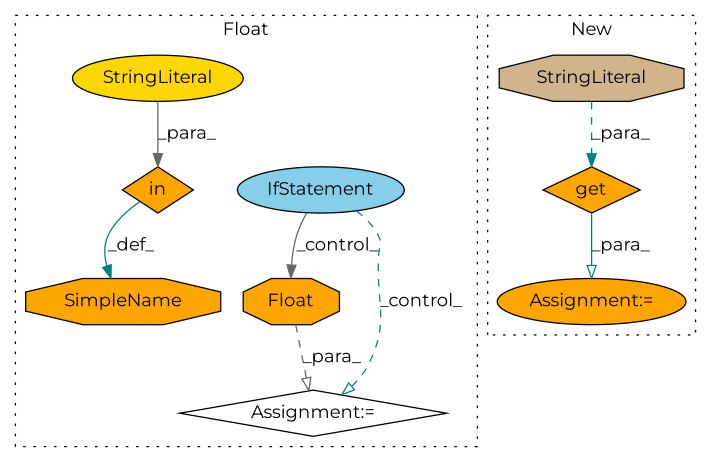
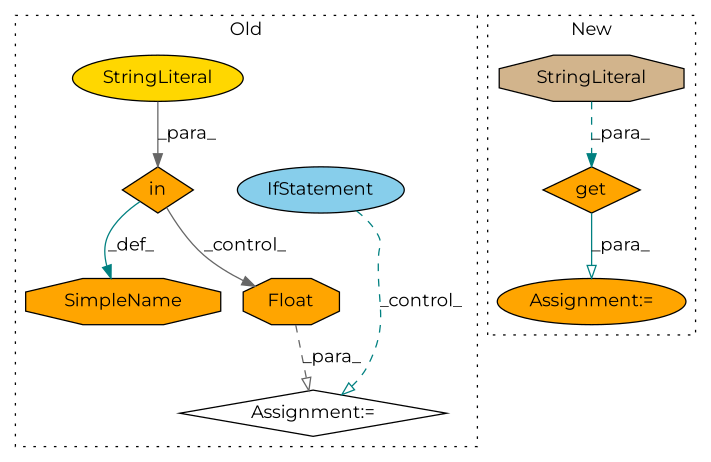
(246, 30) -> (246, 30)
(296, 238) -> (199, 251)
